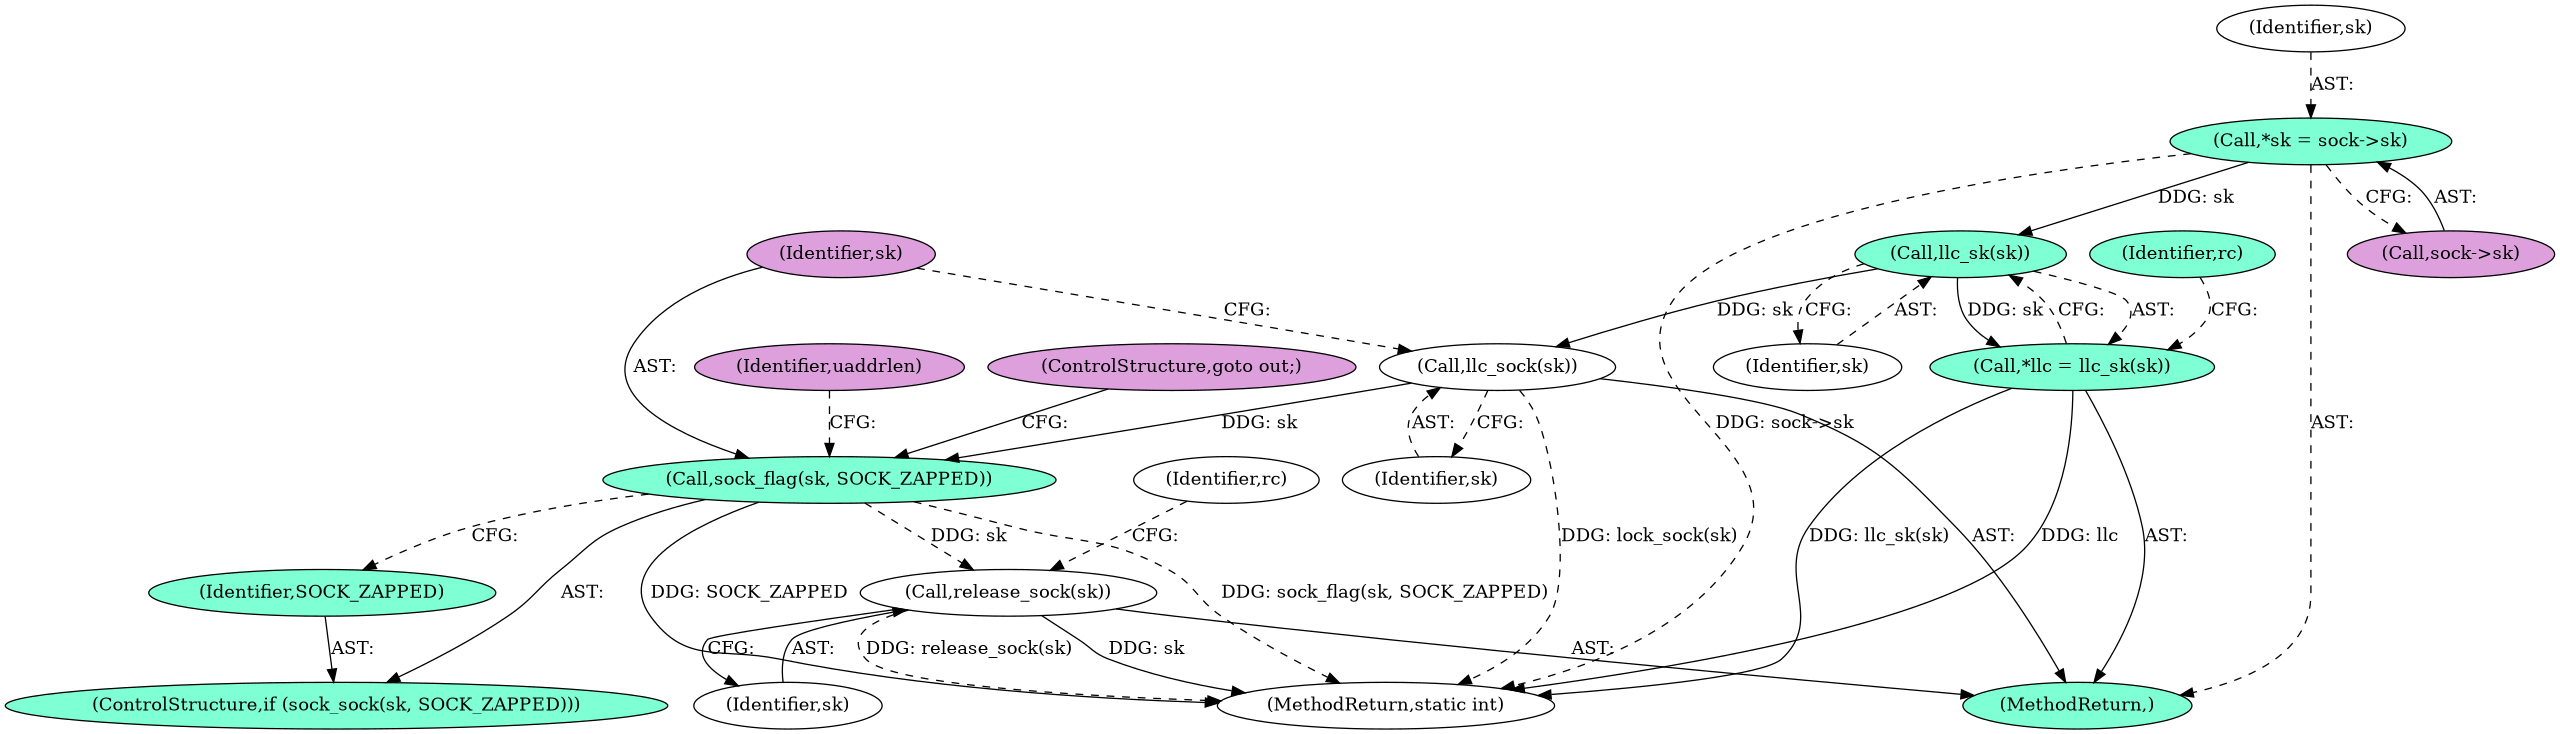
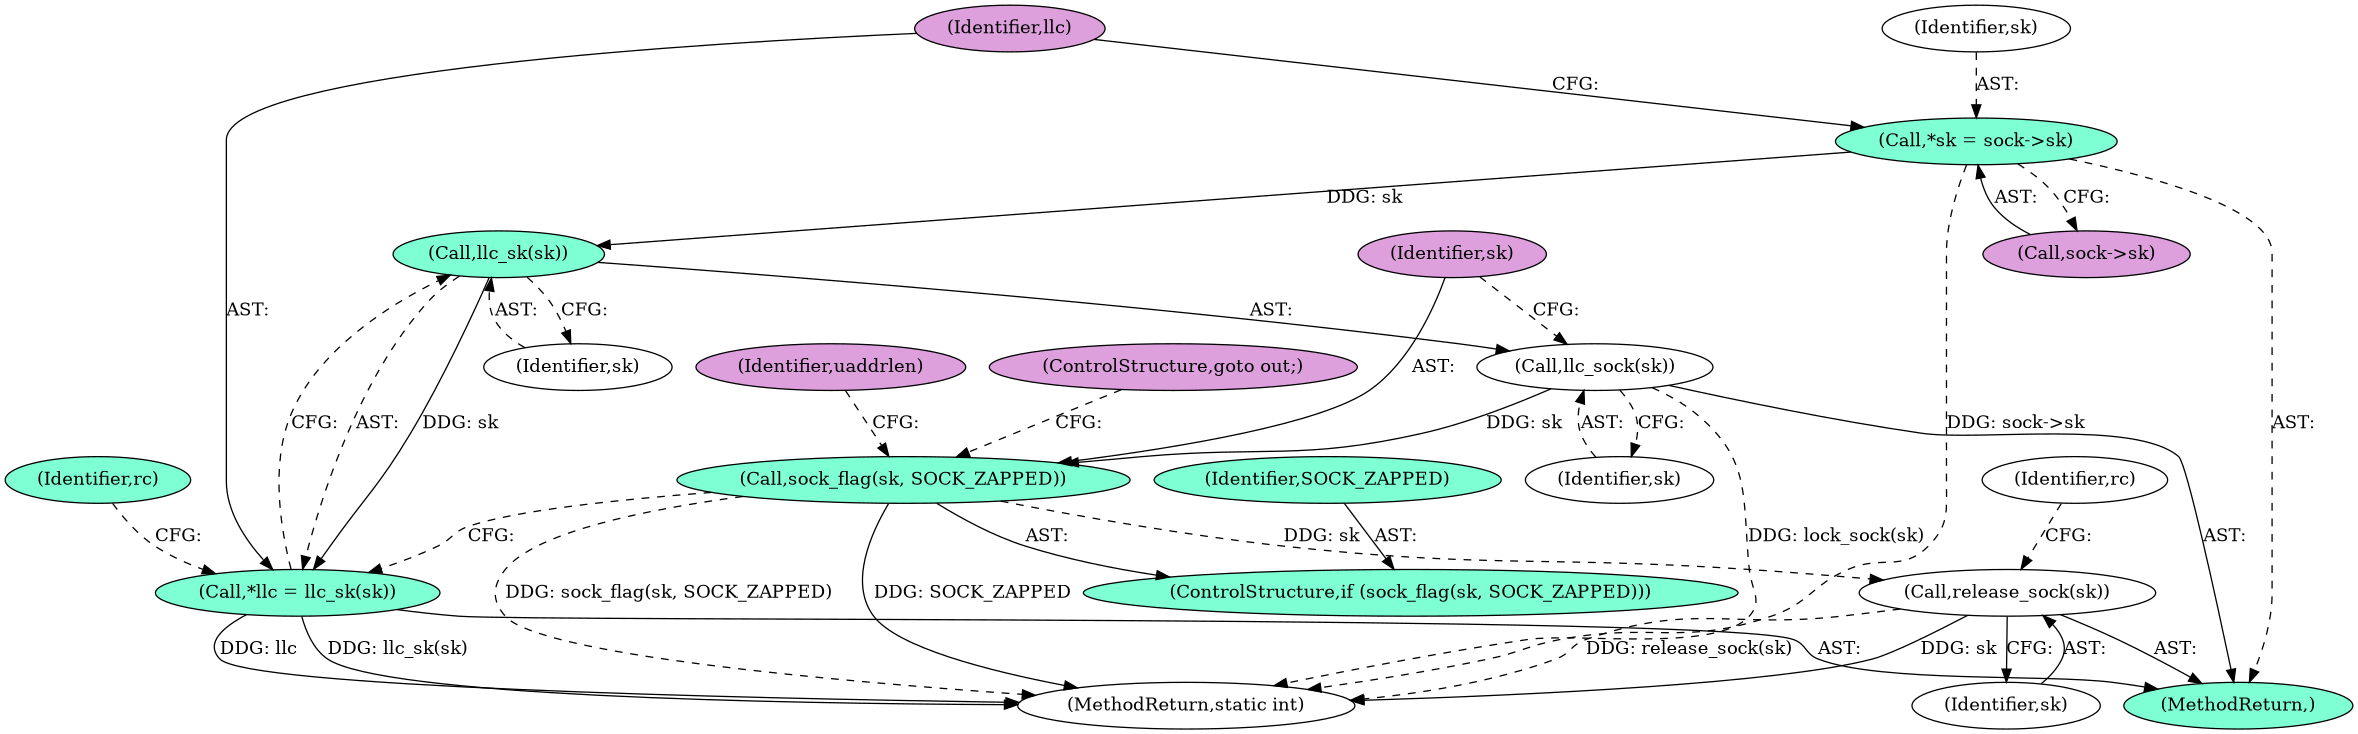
none -> (1010, 29)
(1755, 311) -> (1275, 311)
(1008, 421) -> (1045, 421)
(509, 517) -> (541, 511)
(337, 706) -> (1411, 593)
